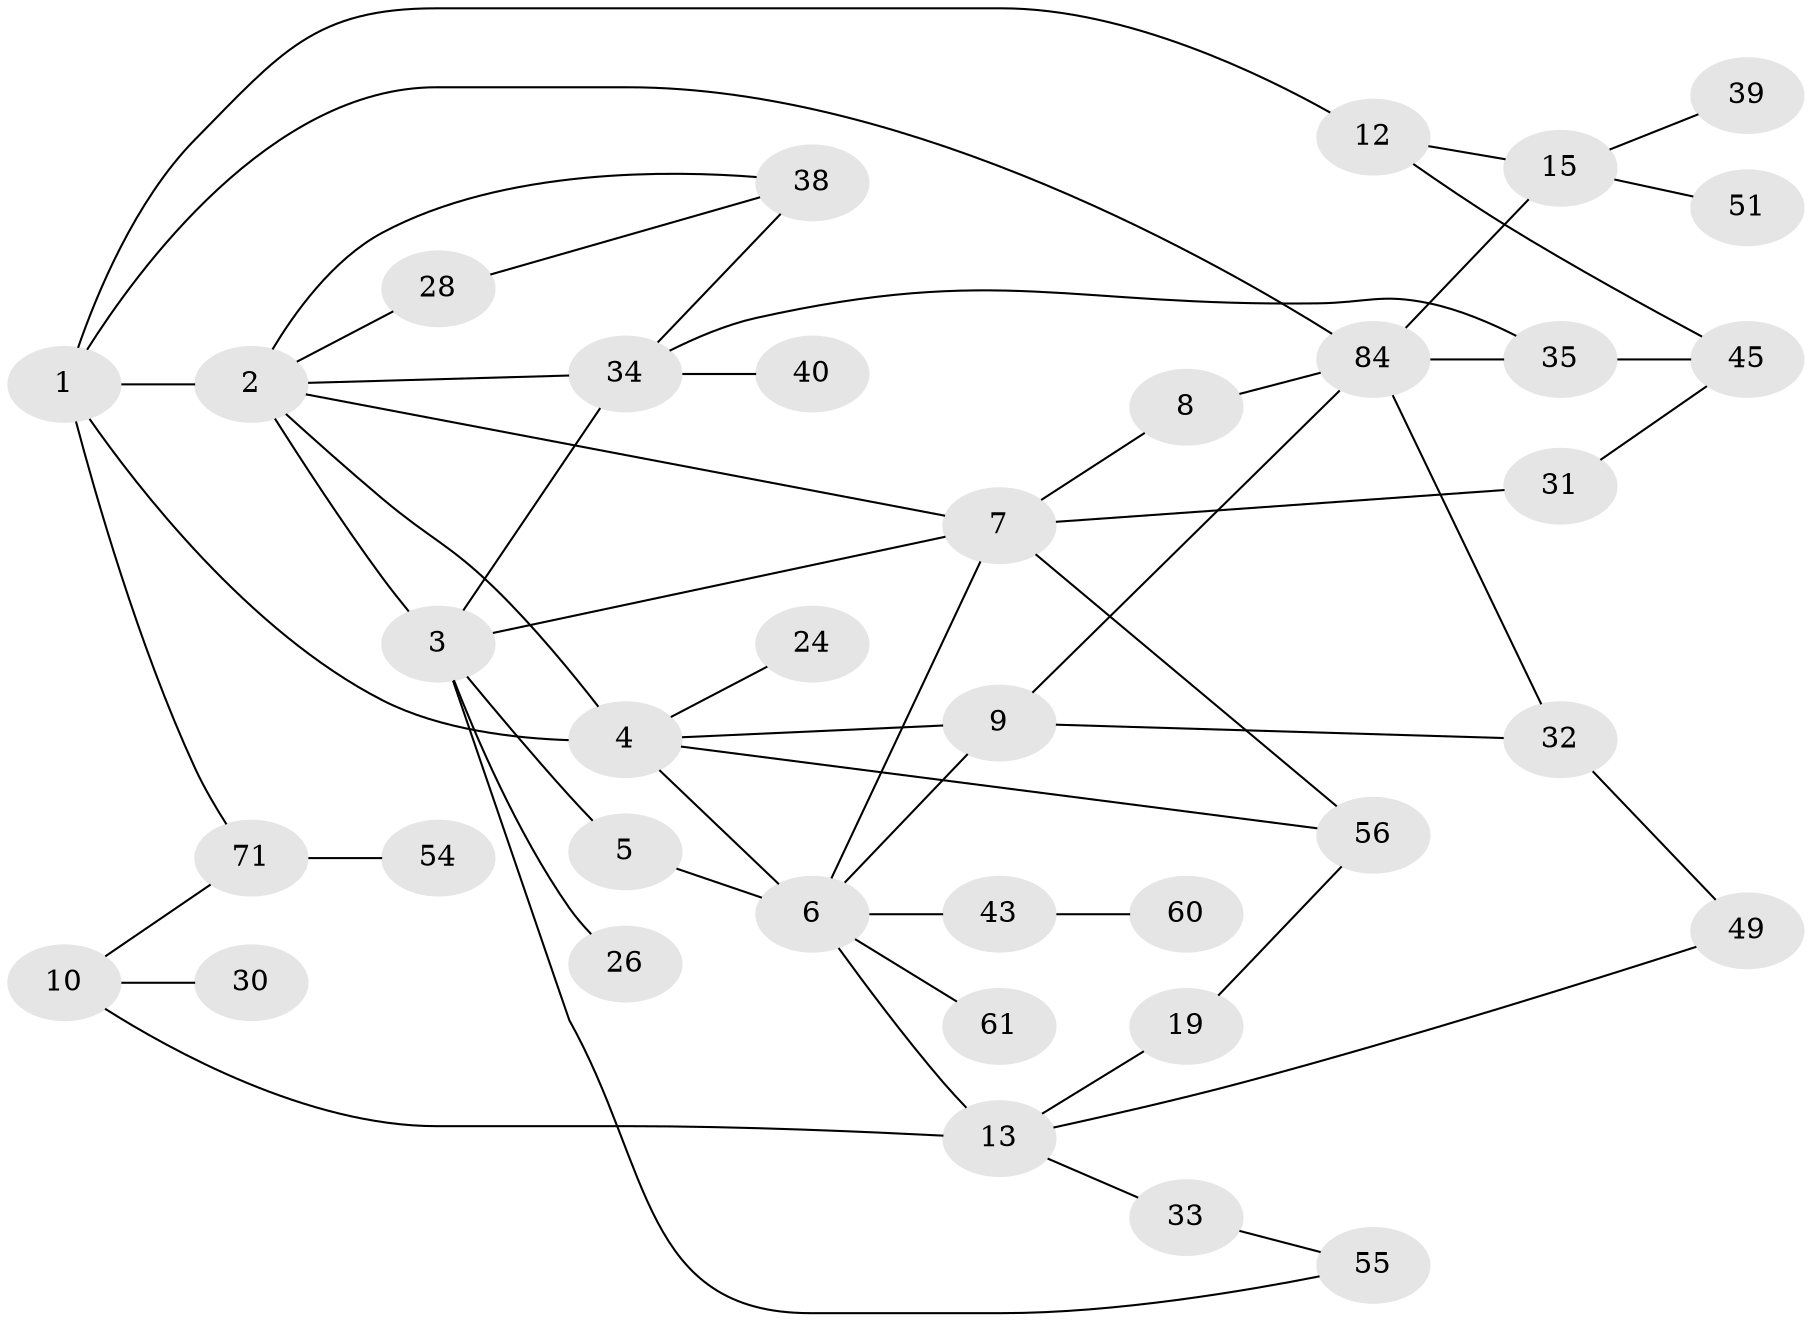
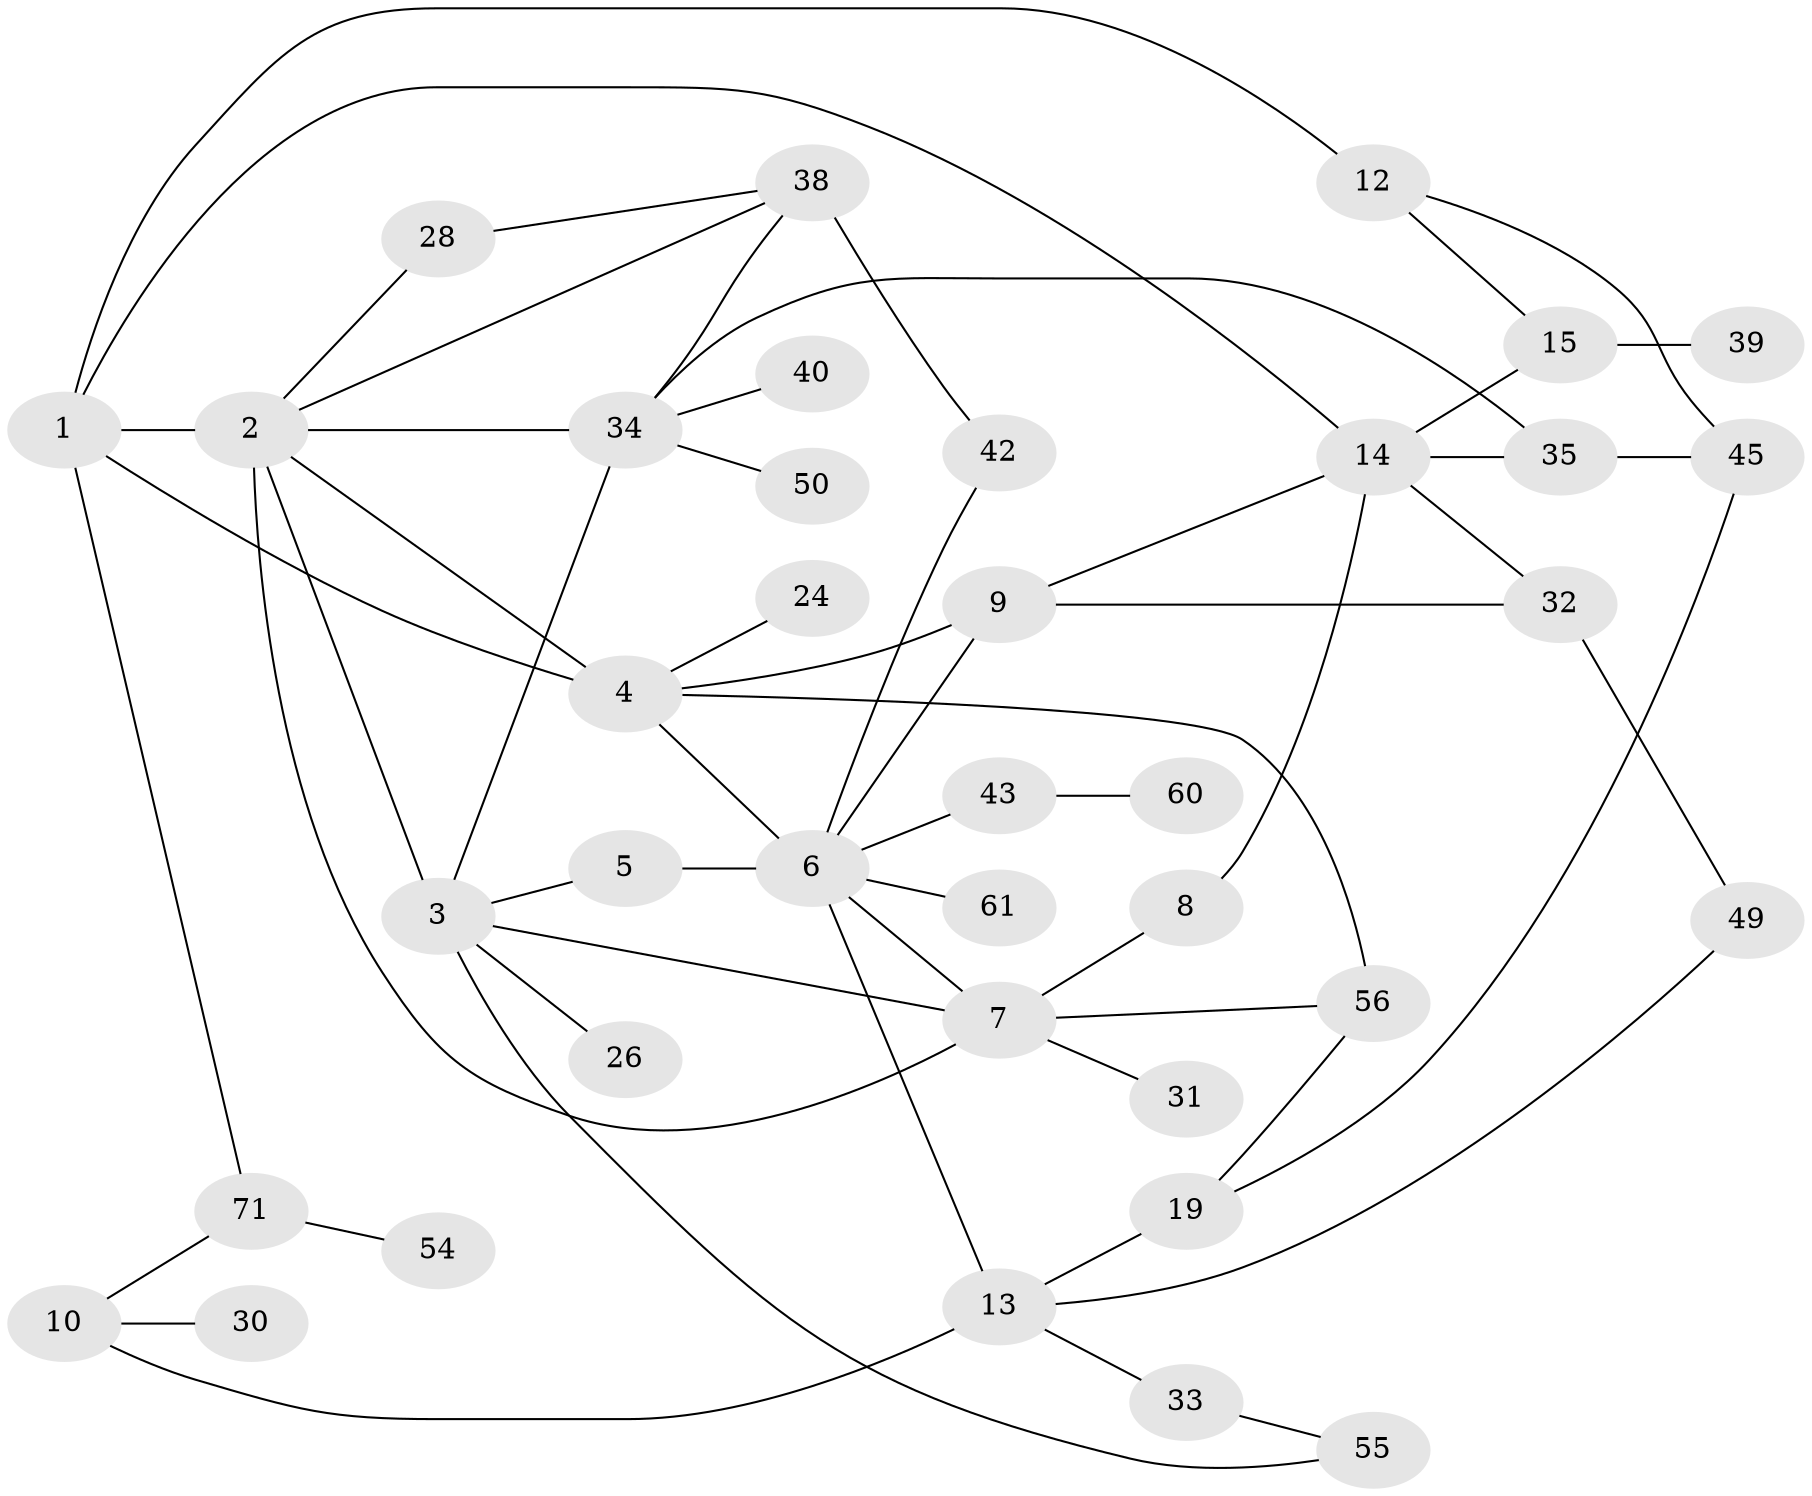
(1747, 208) -> none
(1373, 359) -> (1373, 457)
(1654, 423) -> (1551, 895)
none -> (999, 453)
none -> (812, 486)
